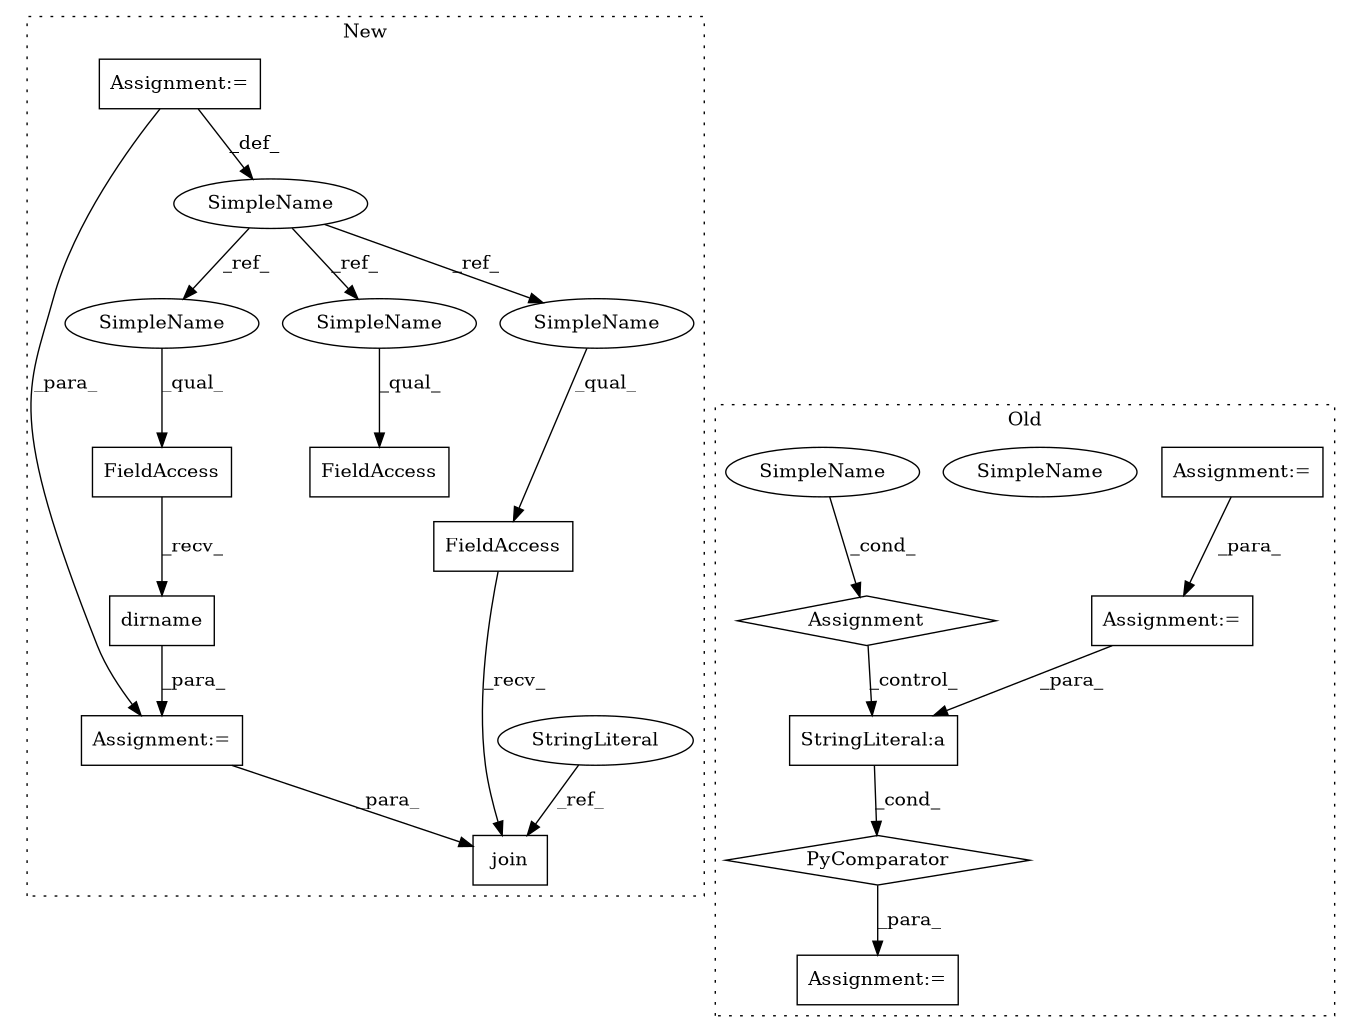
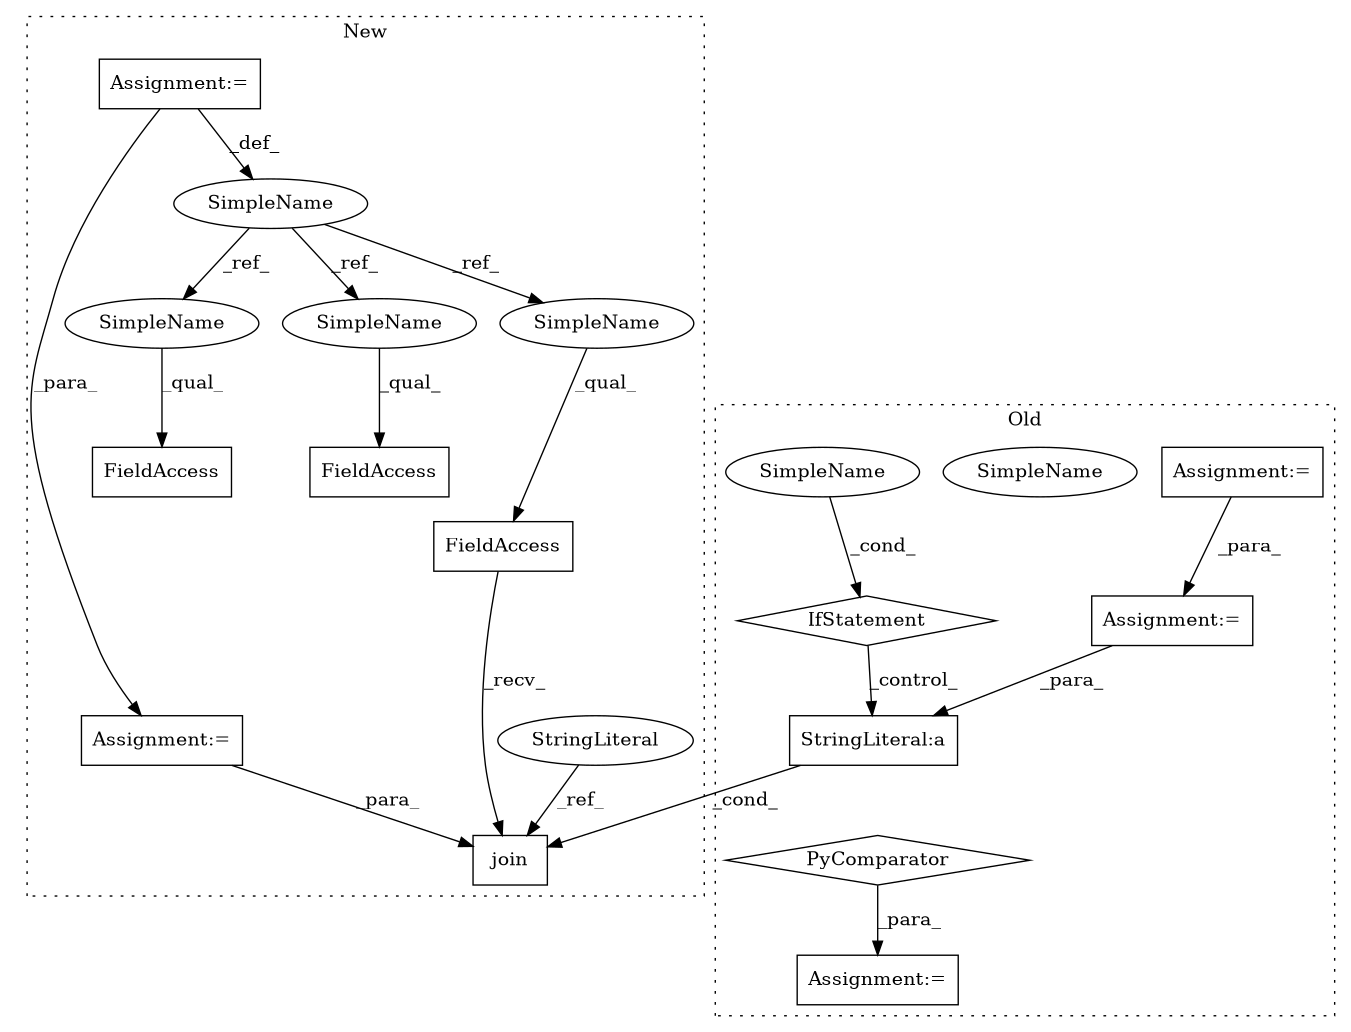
(162, 621) -> none
(867, 621) -> (867, 621)
(875, 793) -> (681, 804)
